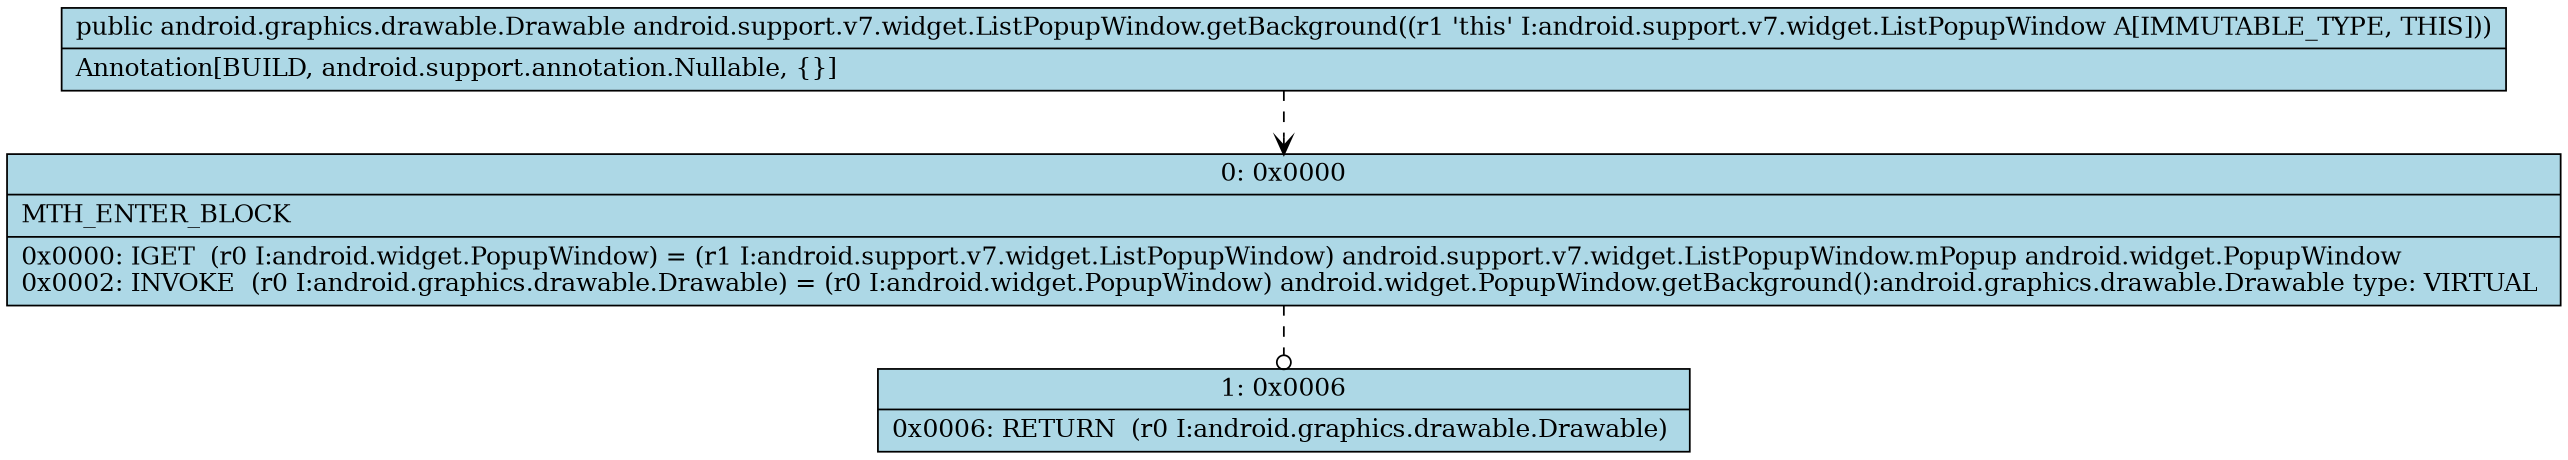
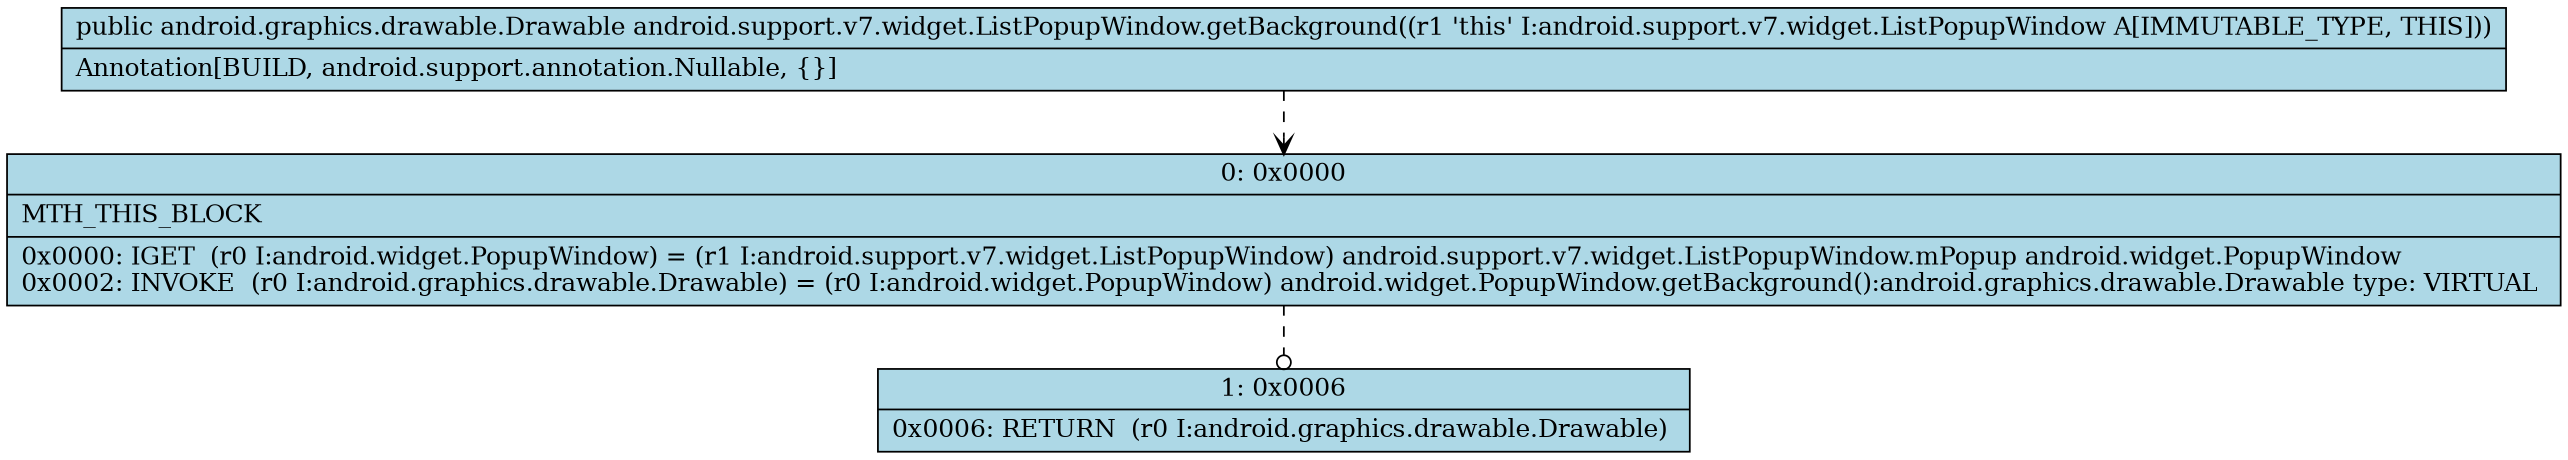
(157, 215) -> (142, 215)
